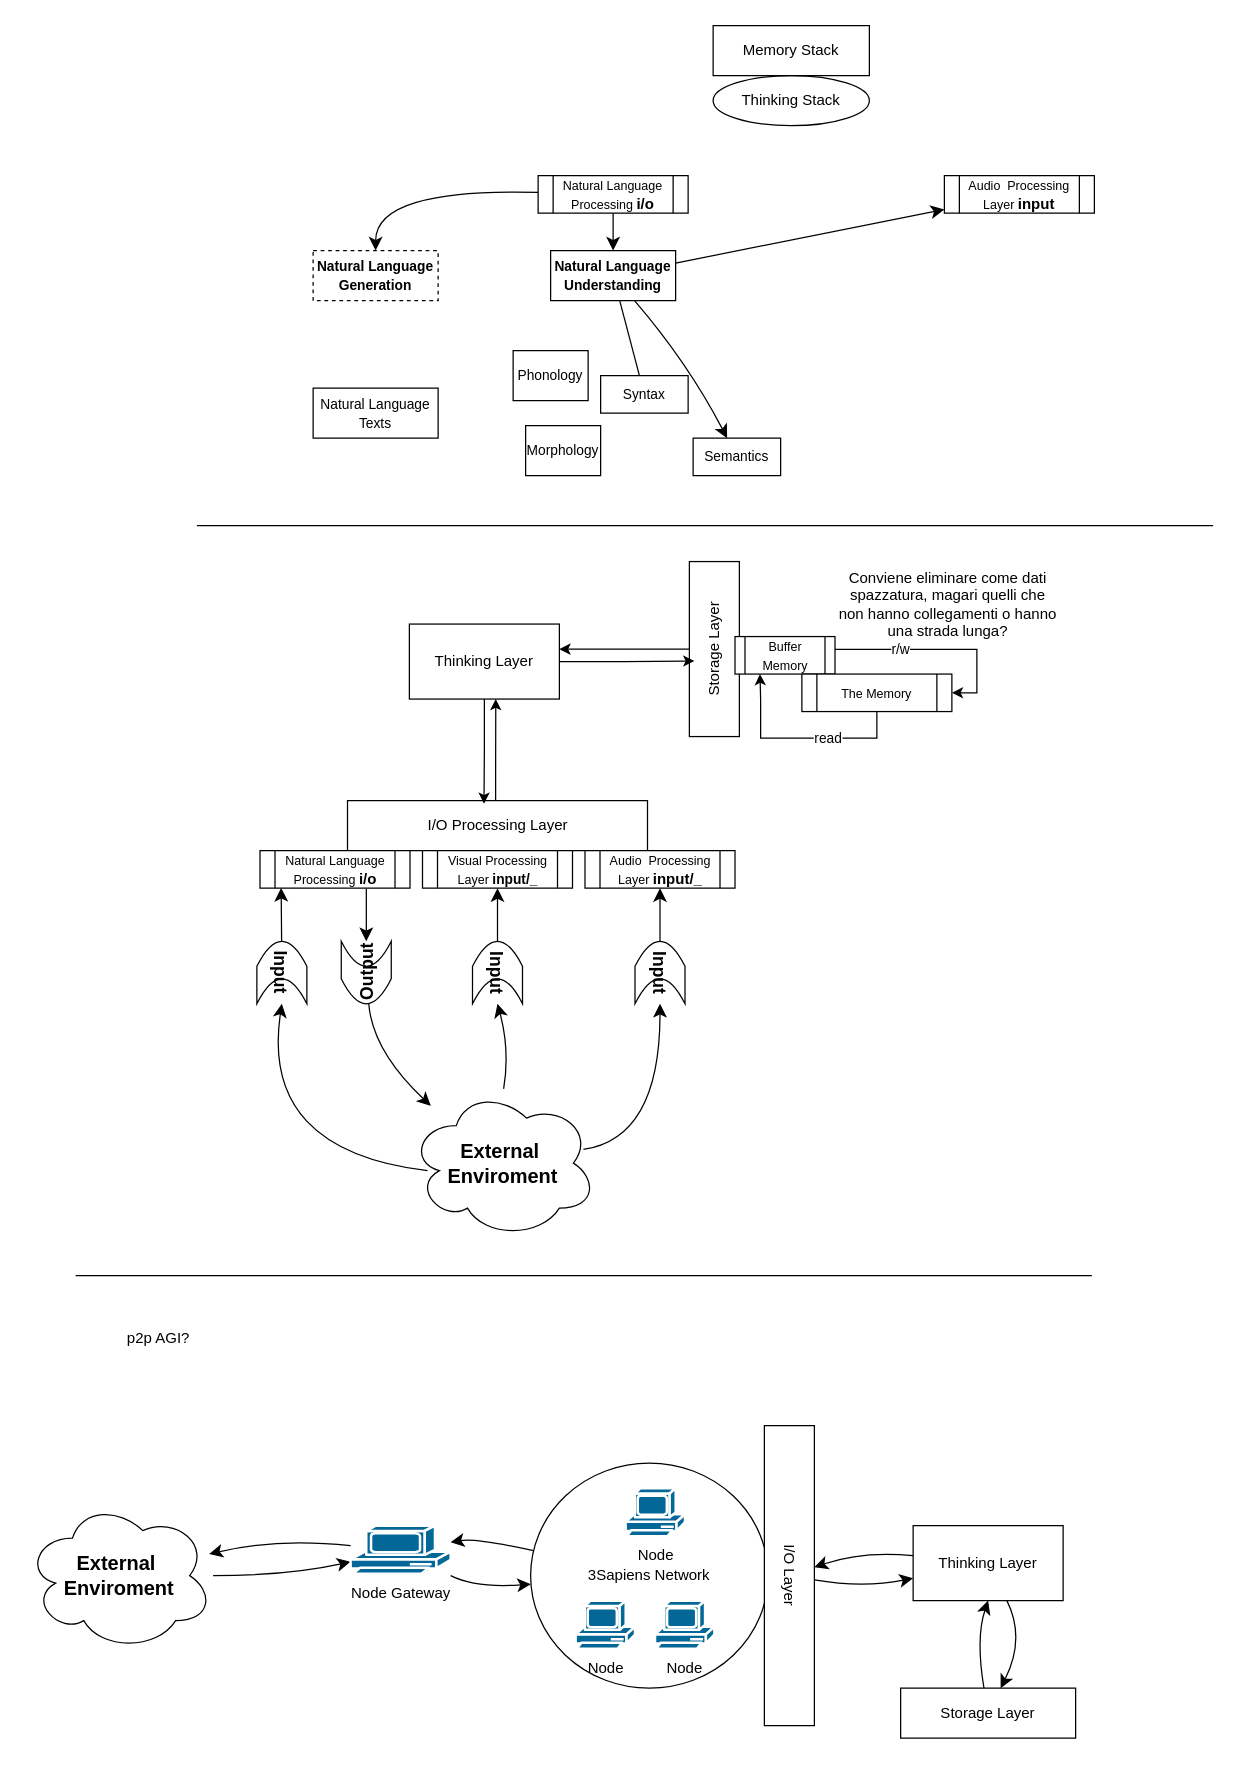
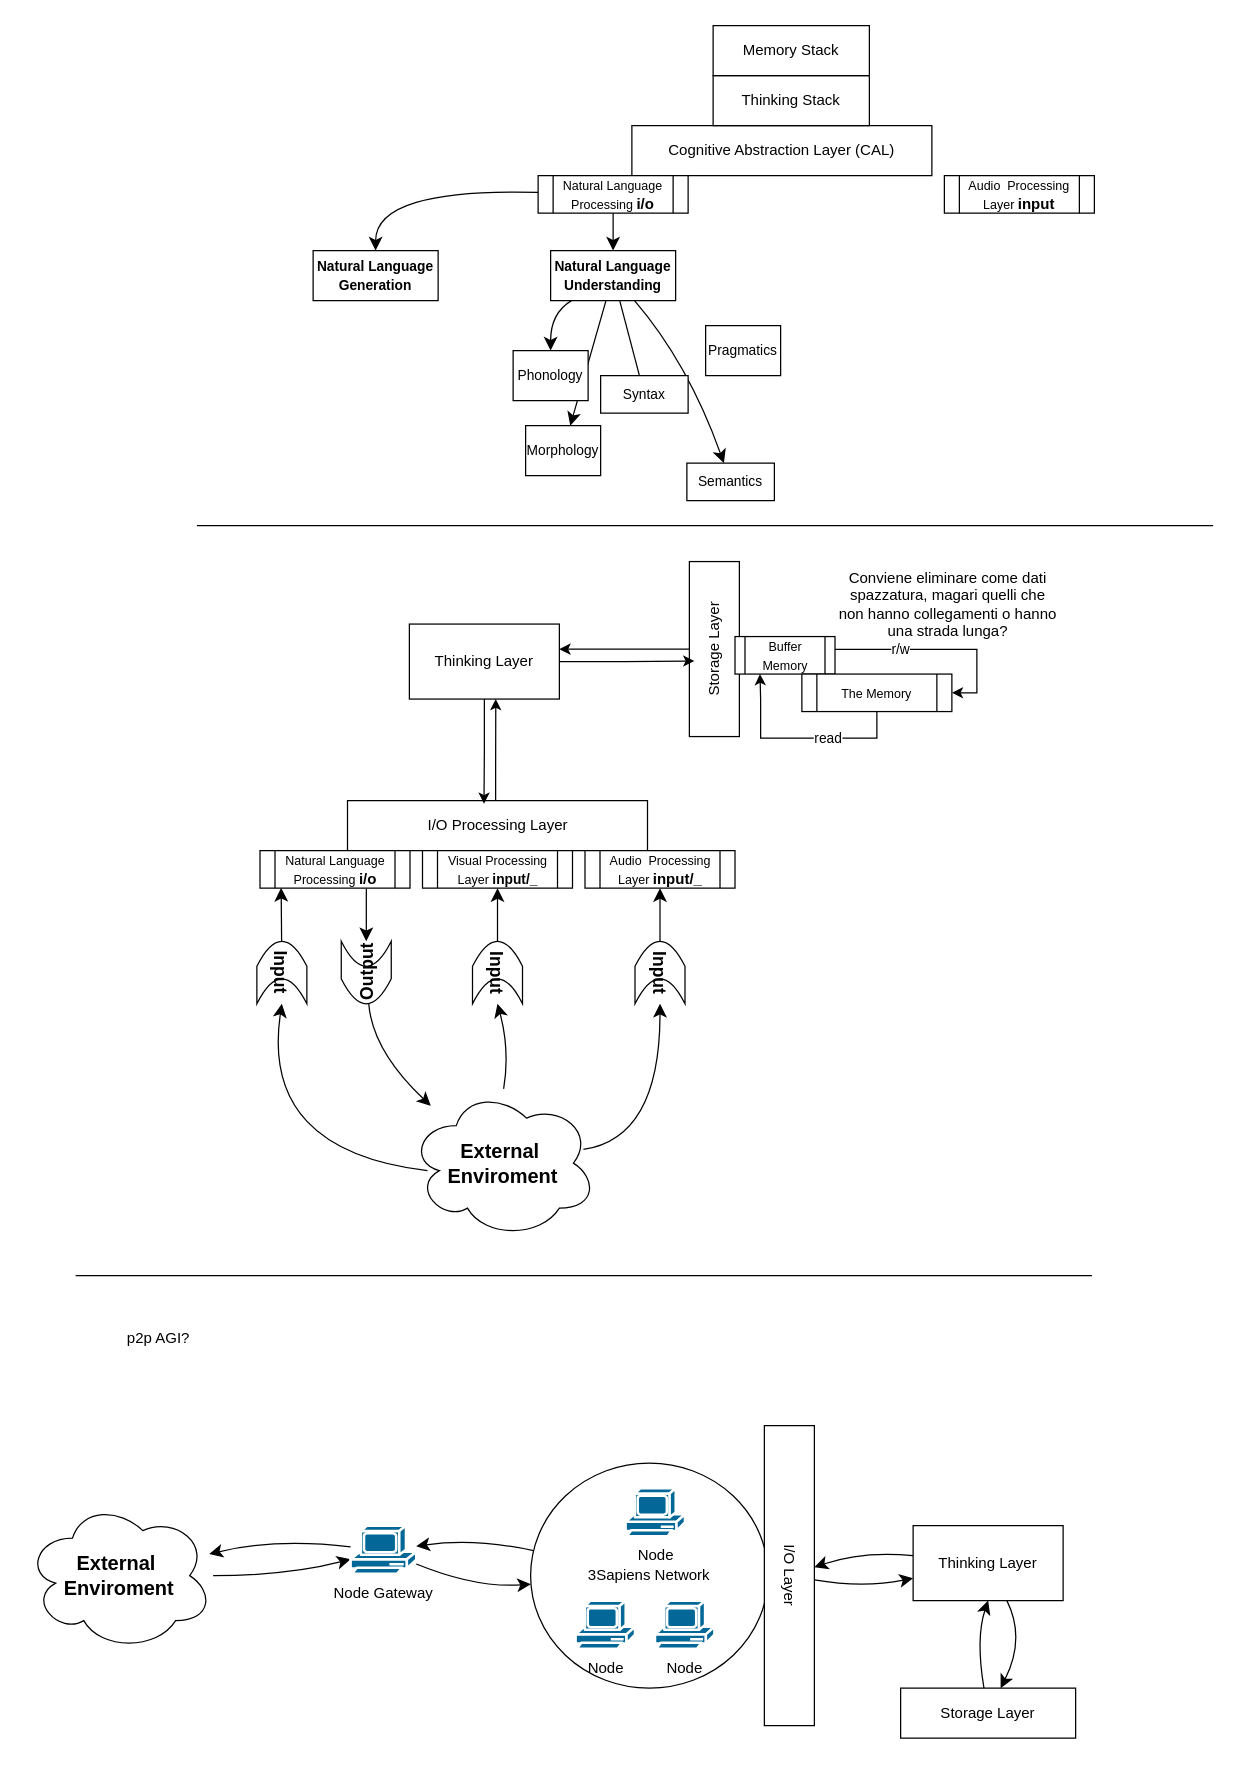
(791, 101) -> (791, 101)
none -> (782, 151)
(806, 237) -> (597, 331)
(376, 276) -> (376, 276)
none -> (555, 318)
none -> (743, 351)
(376, 413) -> none
(737, 457) -> (731, 482)
(401, 1551) -> (383, 1551)
